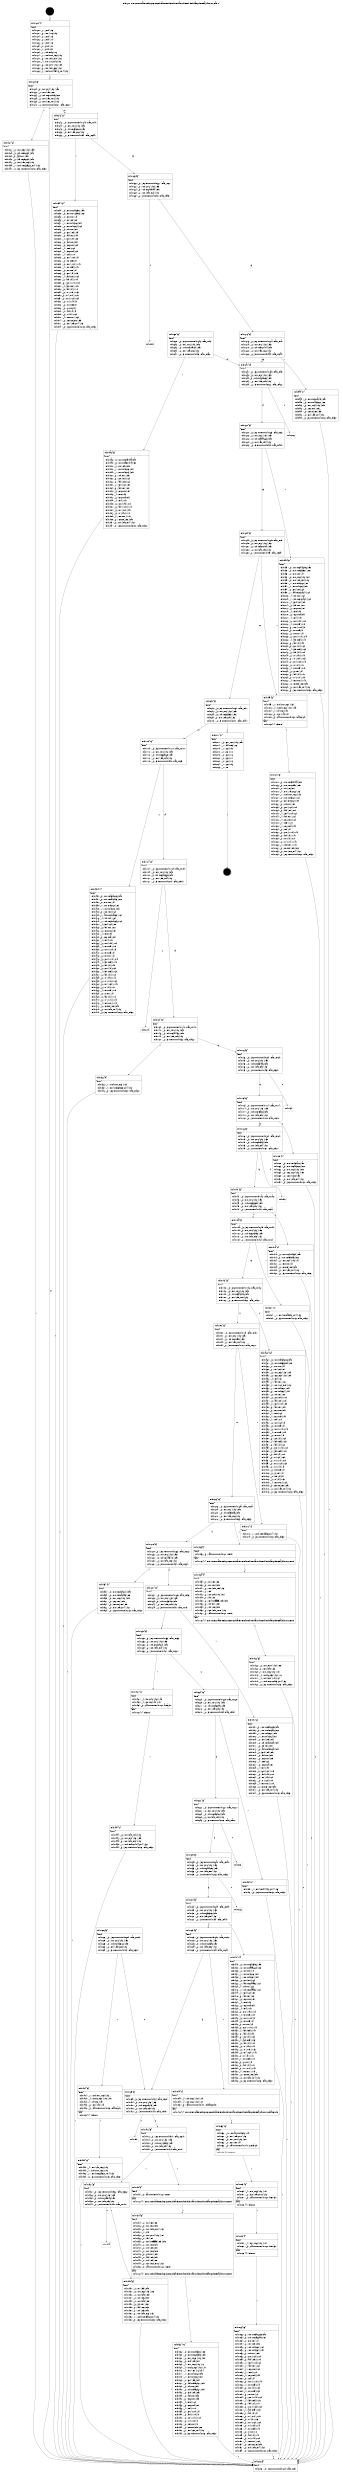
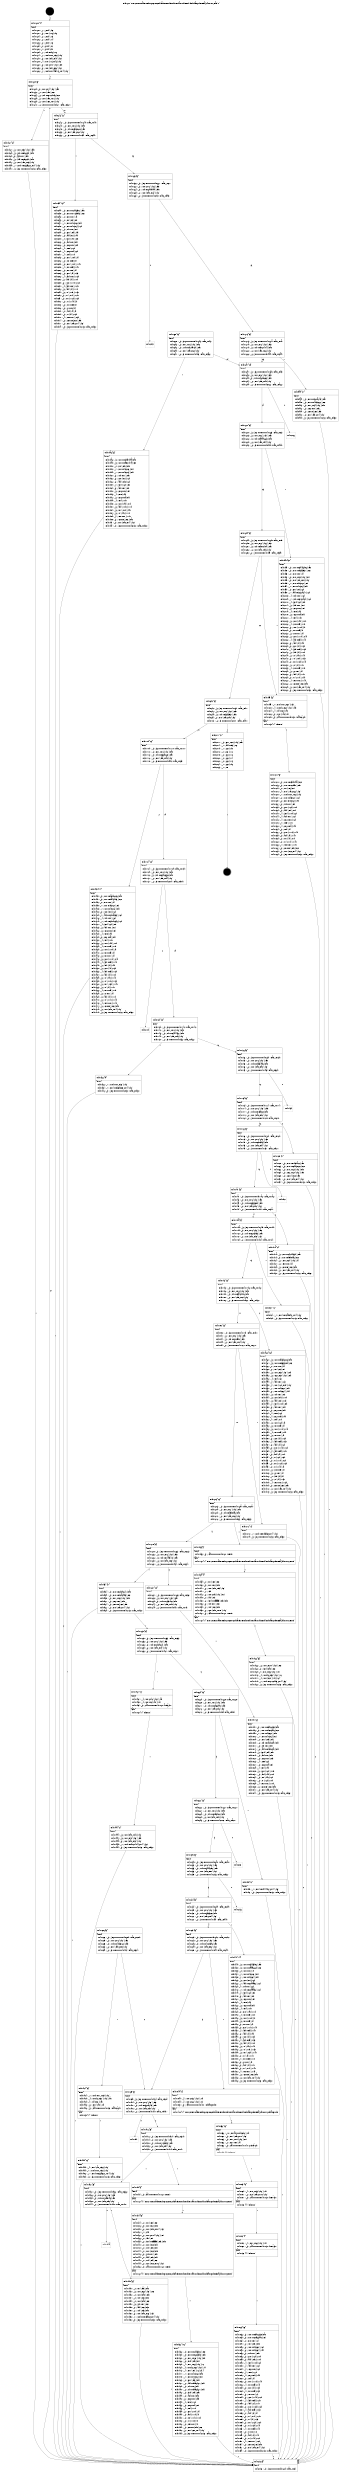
(164, 1619) -> (141, 1621)
